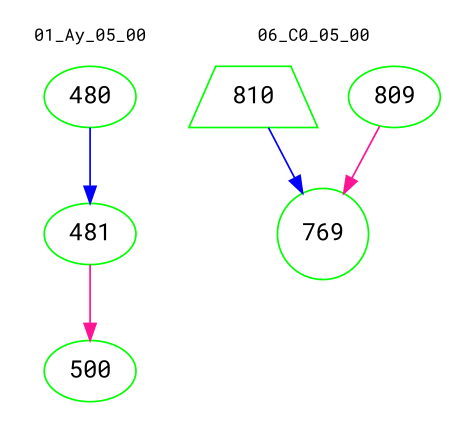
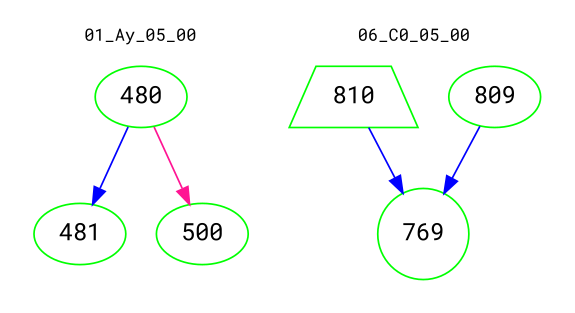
(366, 152) -> (466, 152)
(90, 294) -> (168, 158)
